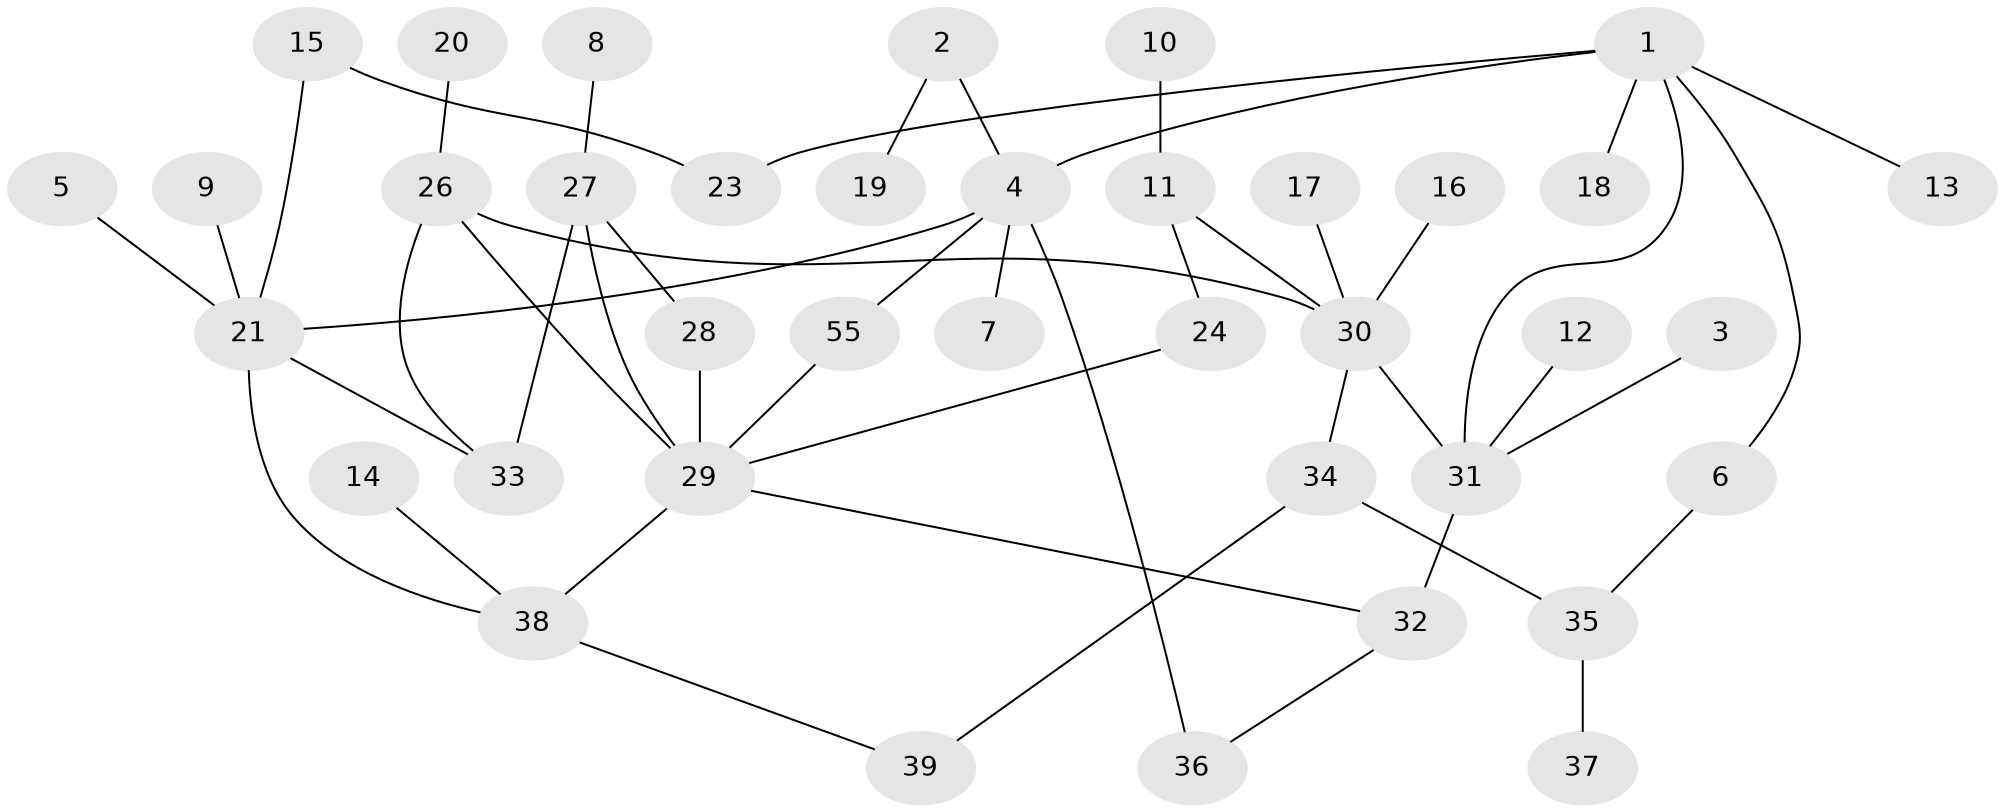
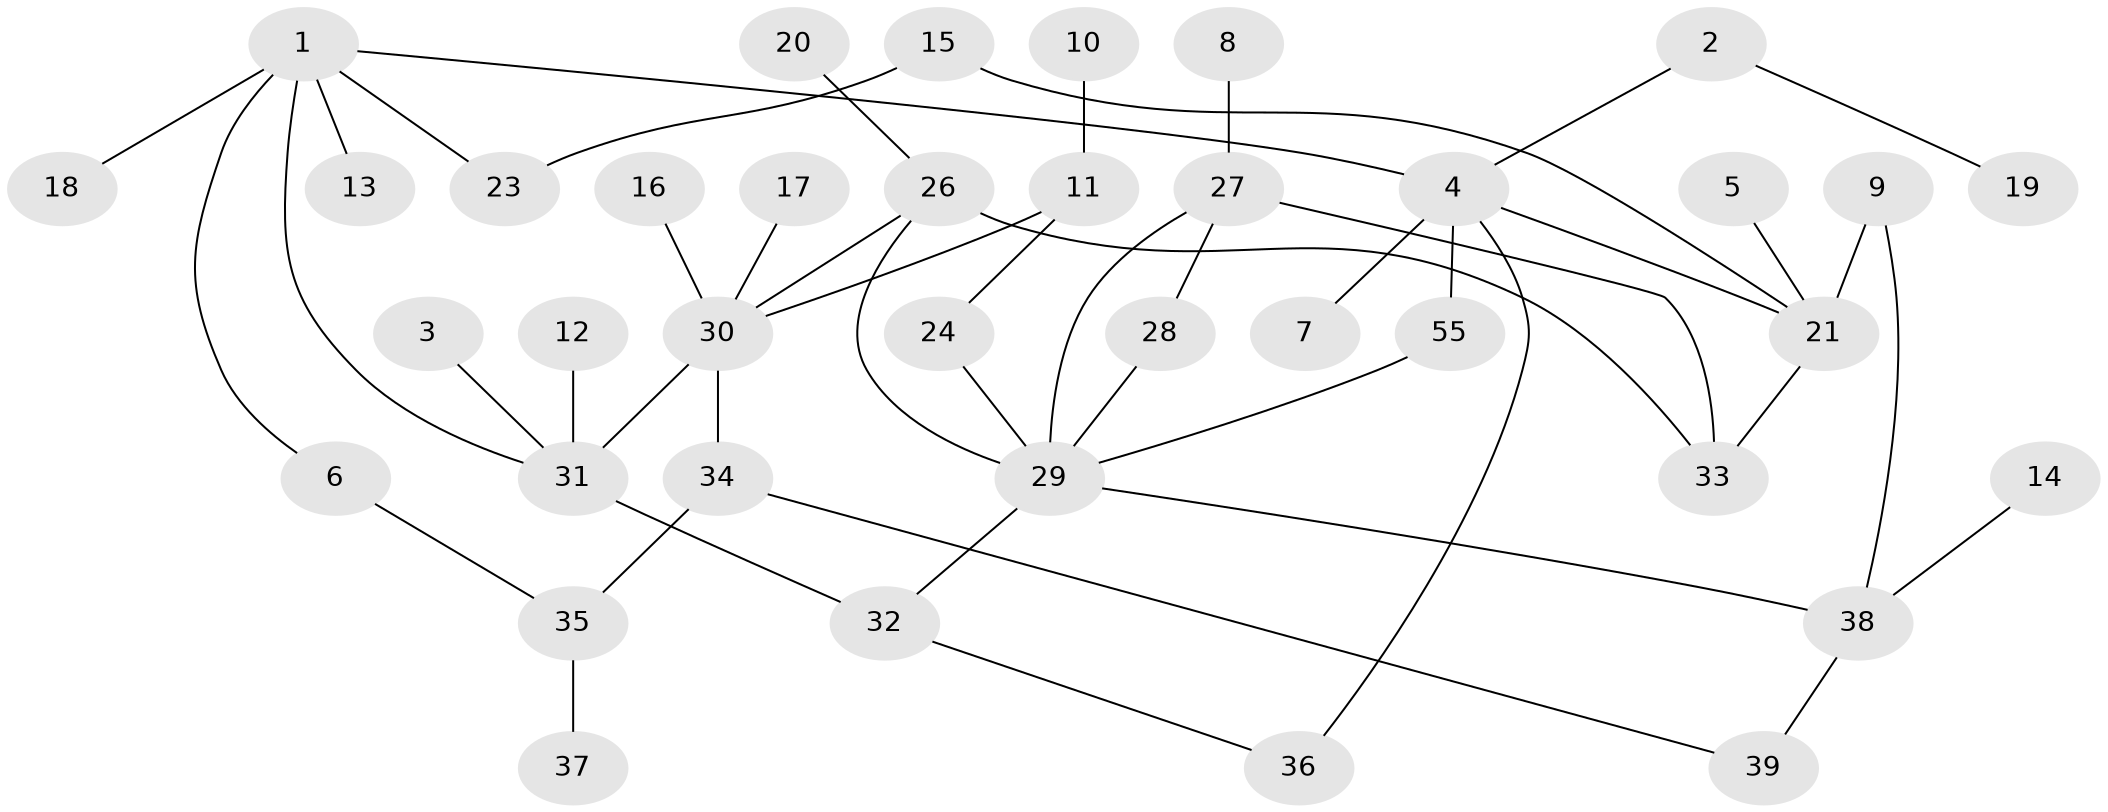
(314, 537) -> (1896, 407)
